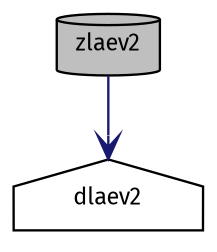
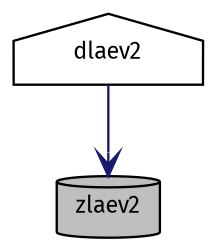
(108, 106) -> (108, 119)
